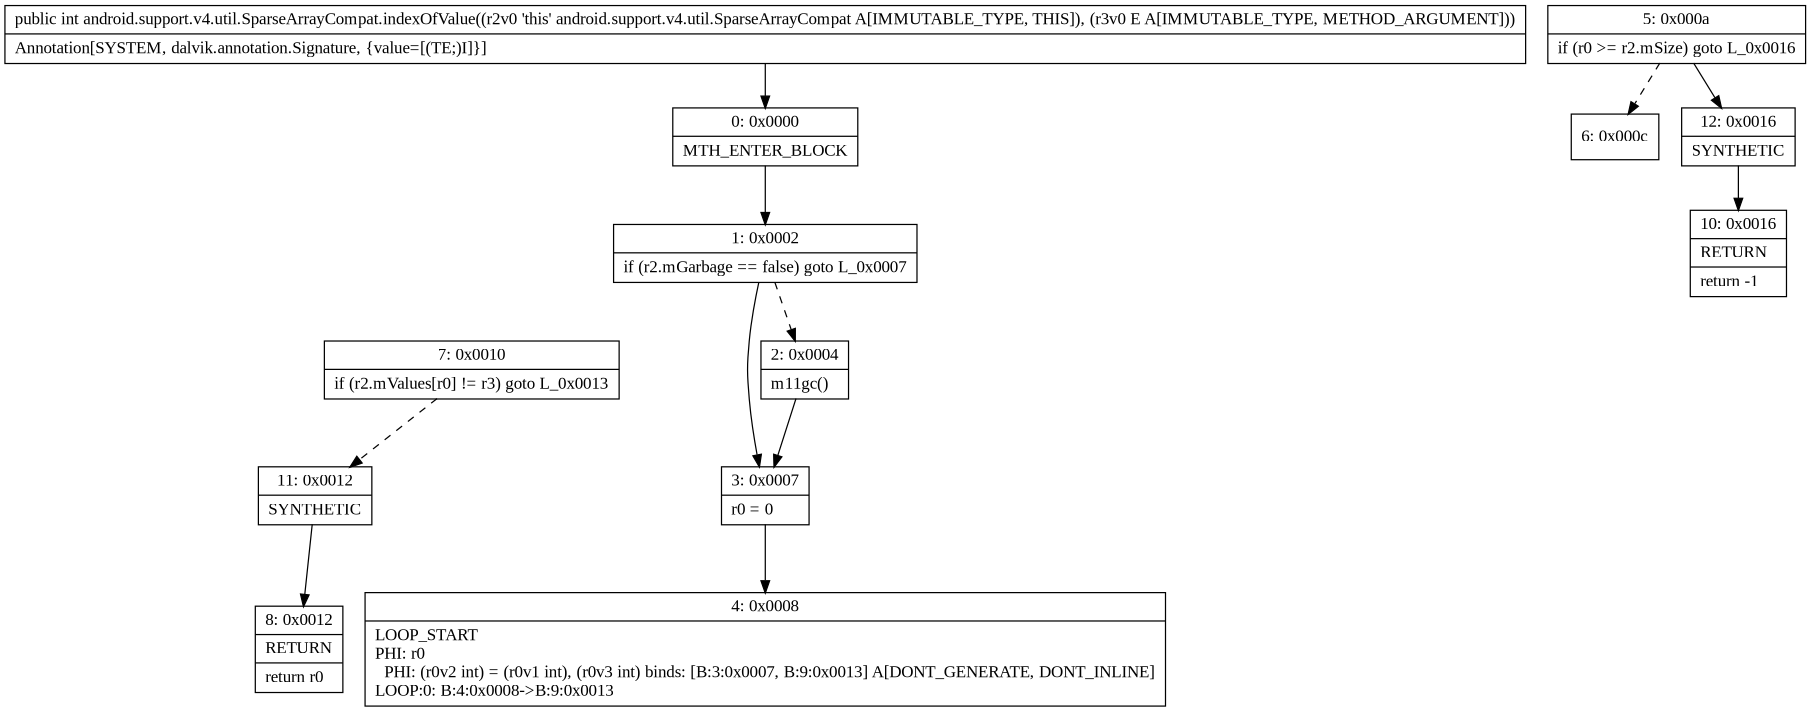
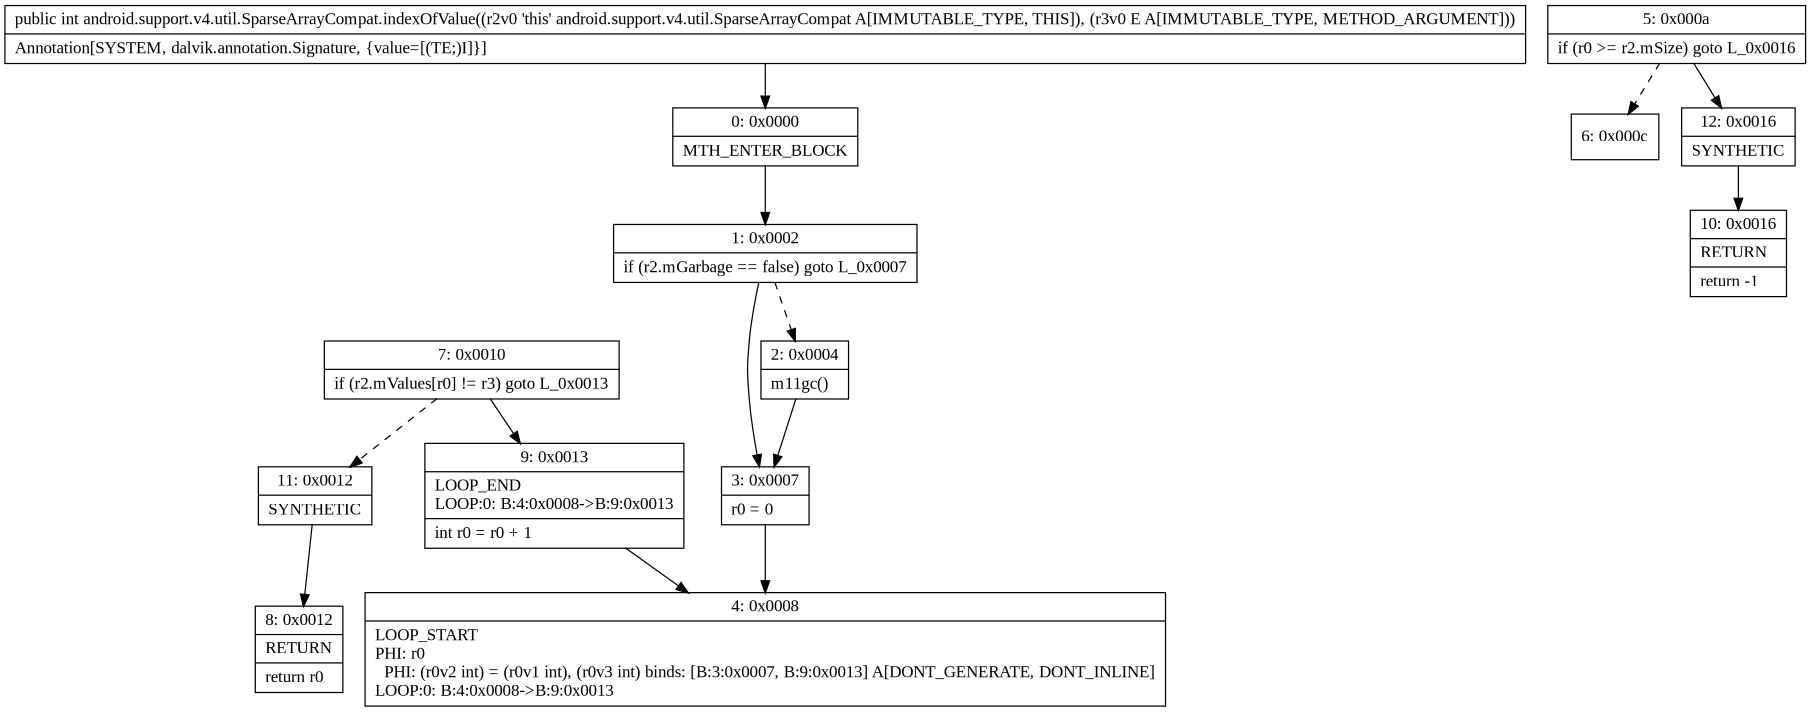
none -> (554, 496)
